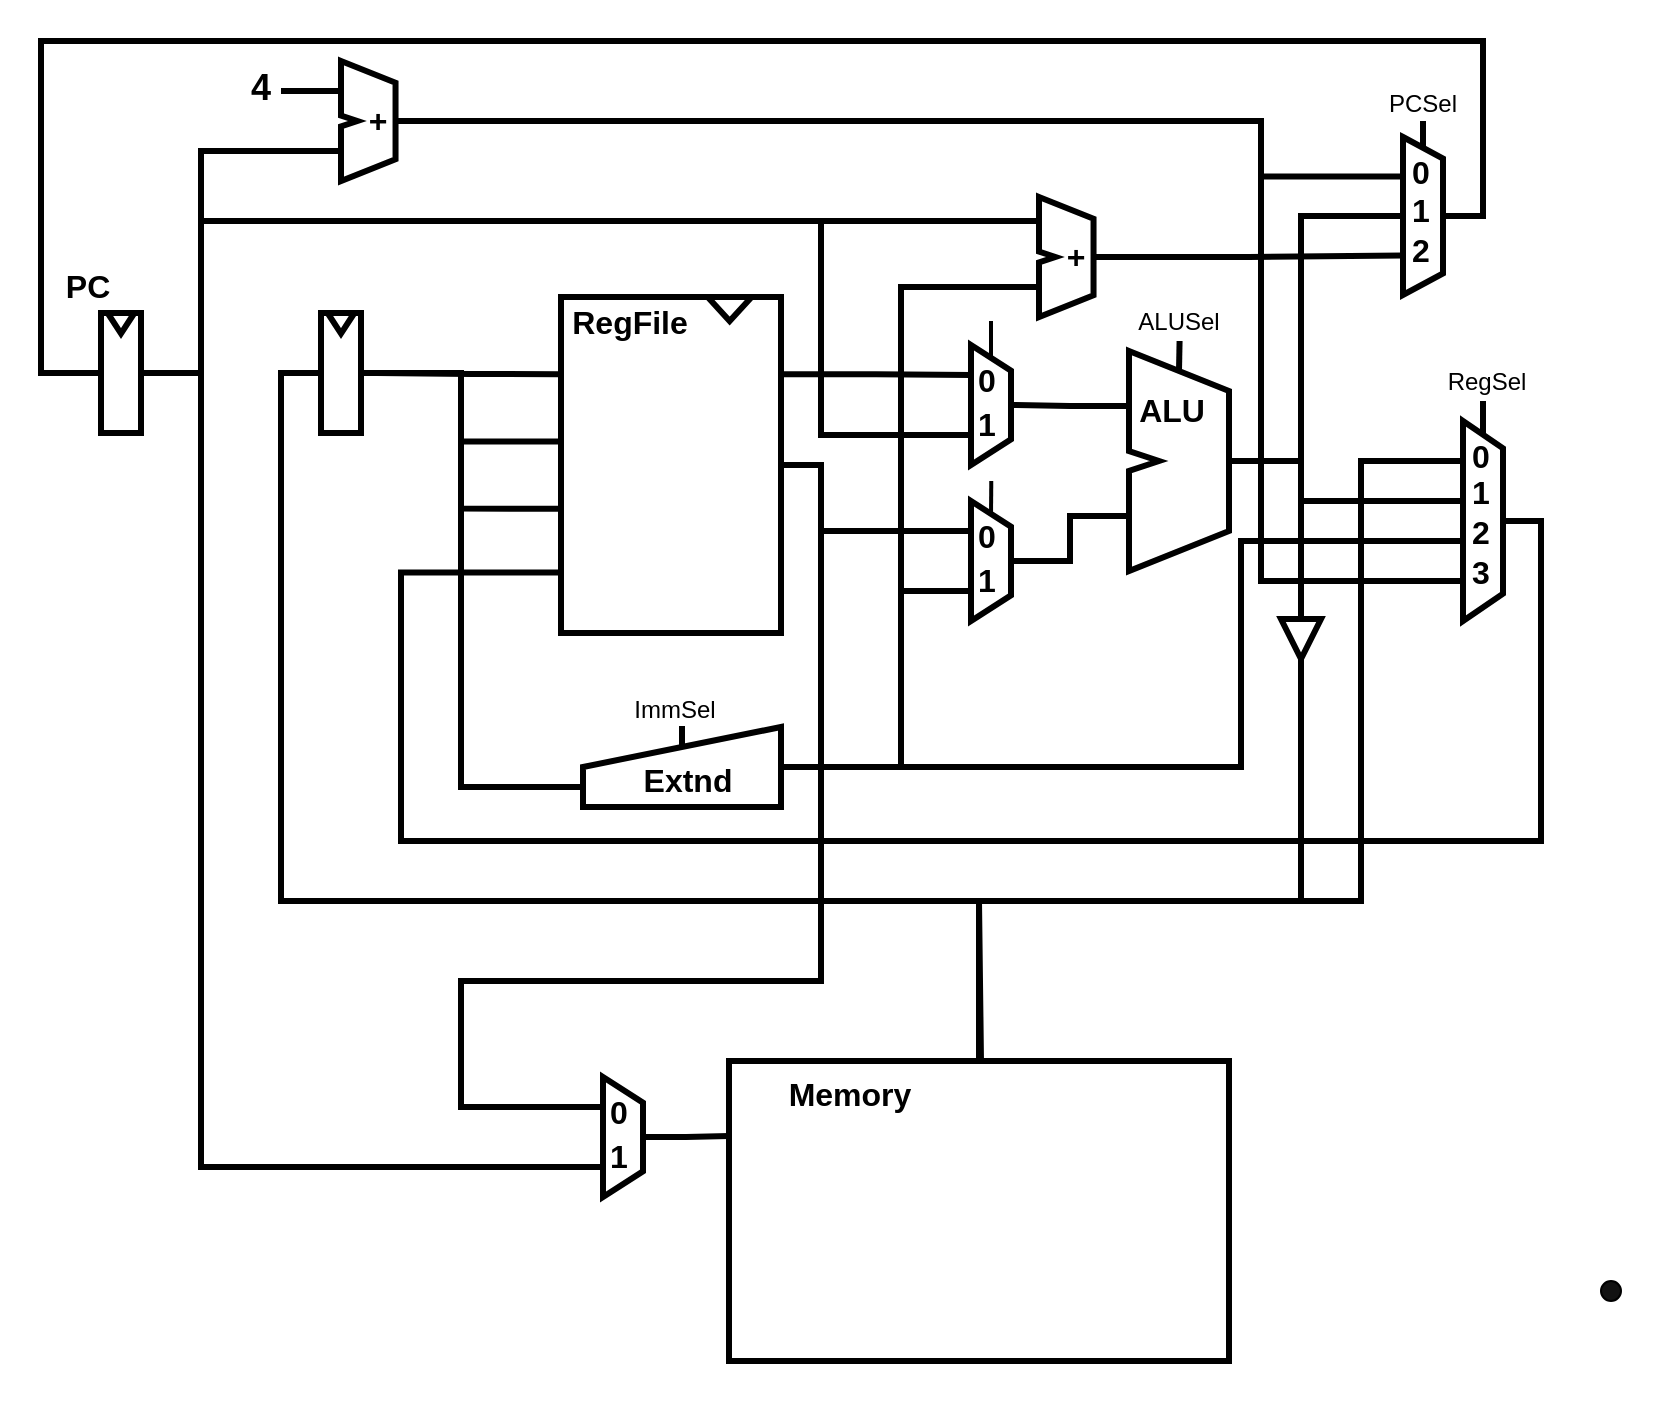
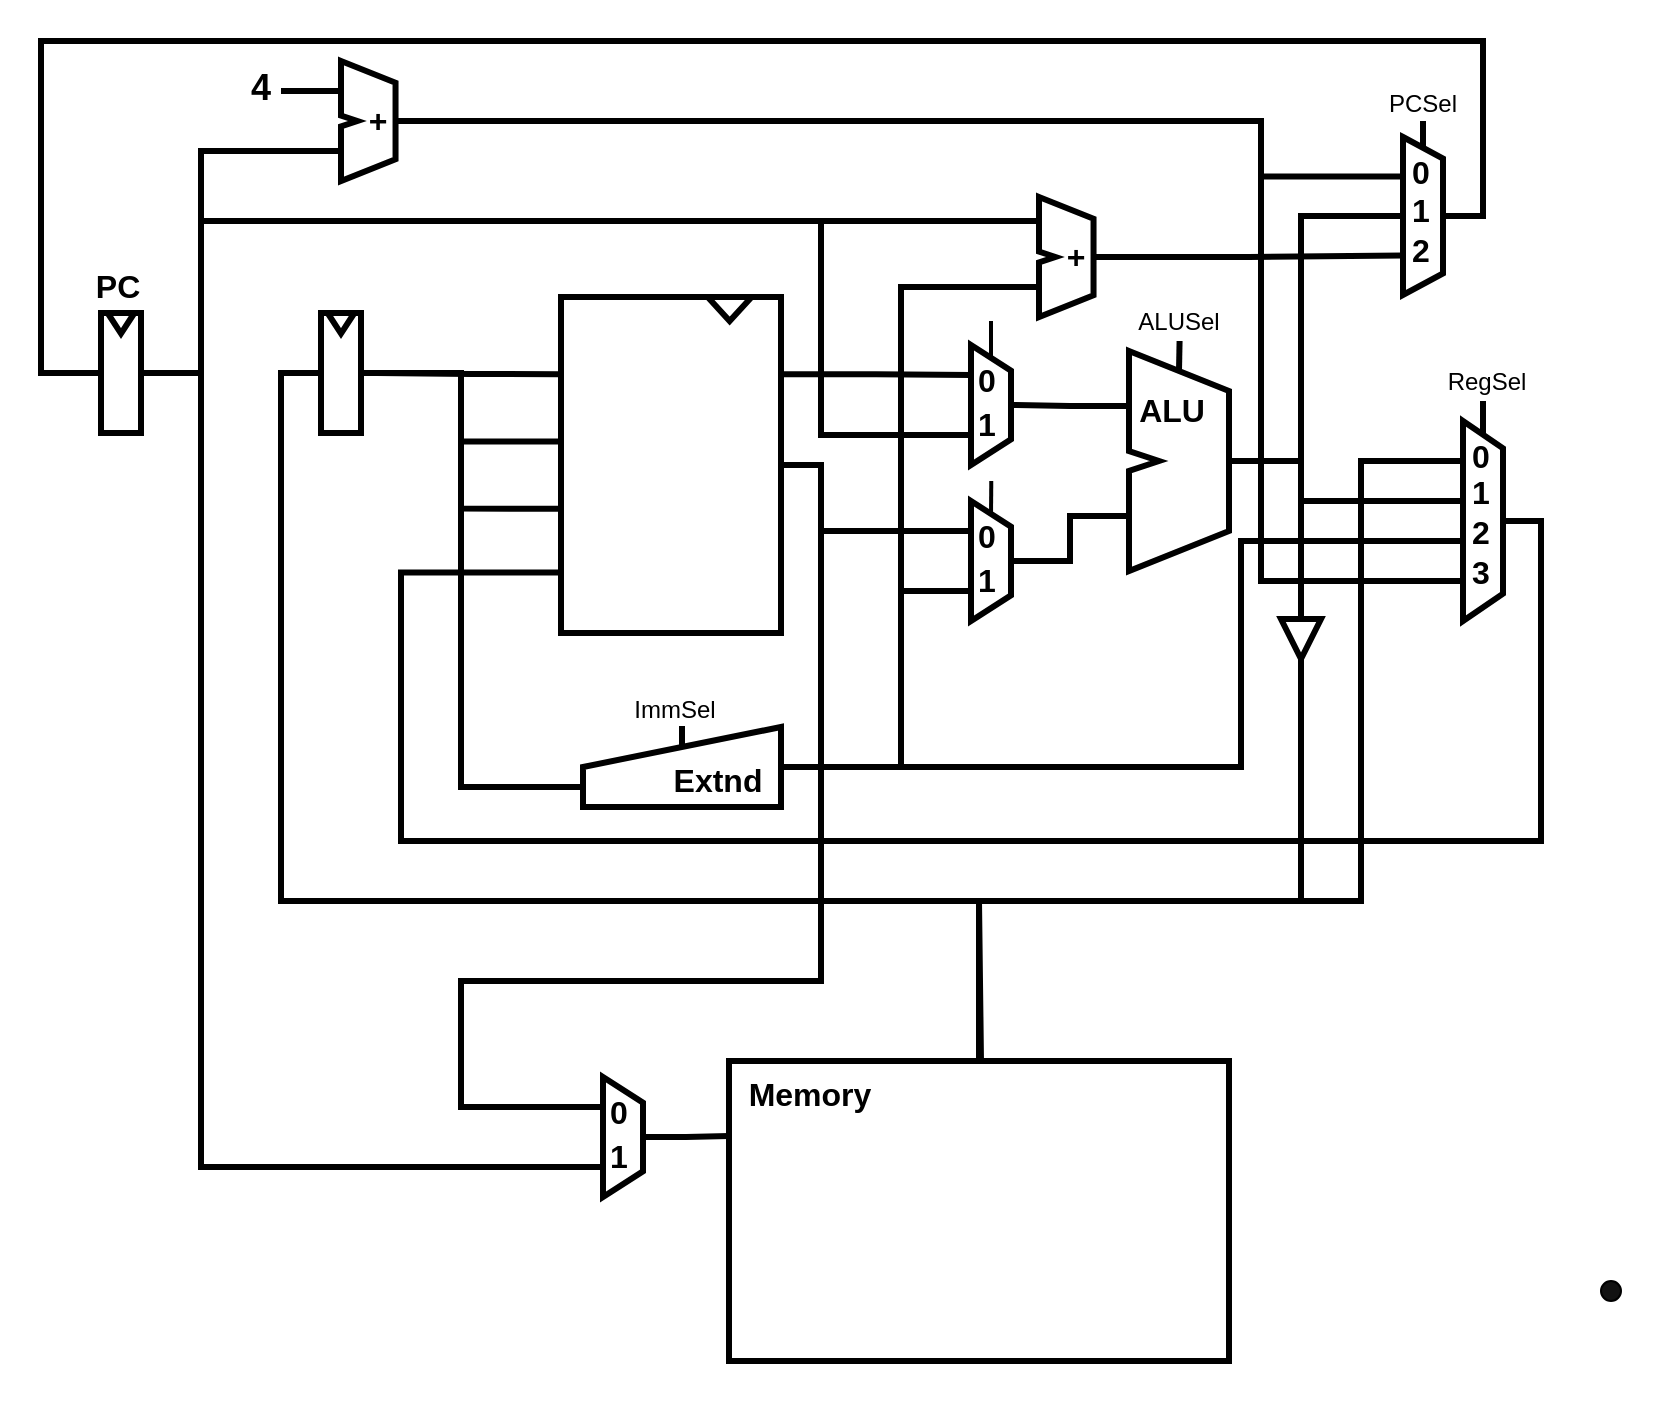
(89, 287) -> (119, 287)
(631, 323) -> none
(689, 781) -> (719, 781)
(851, 1095) -> (811, 1095)
